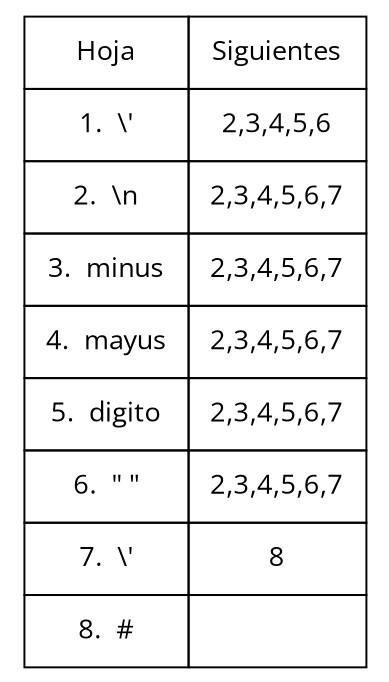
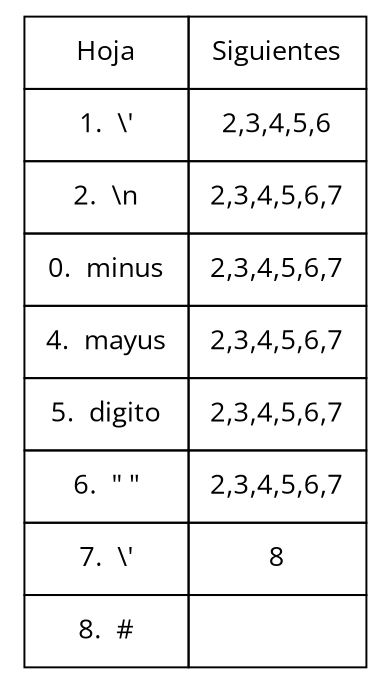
(107, 269) -> (107, 269)
